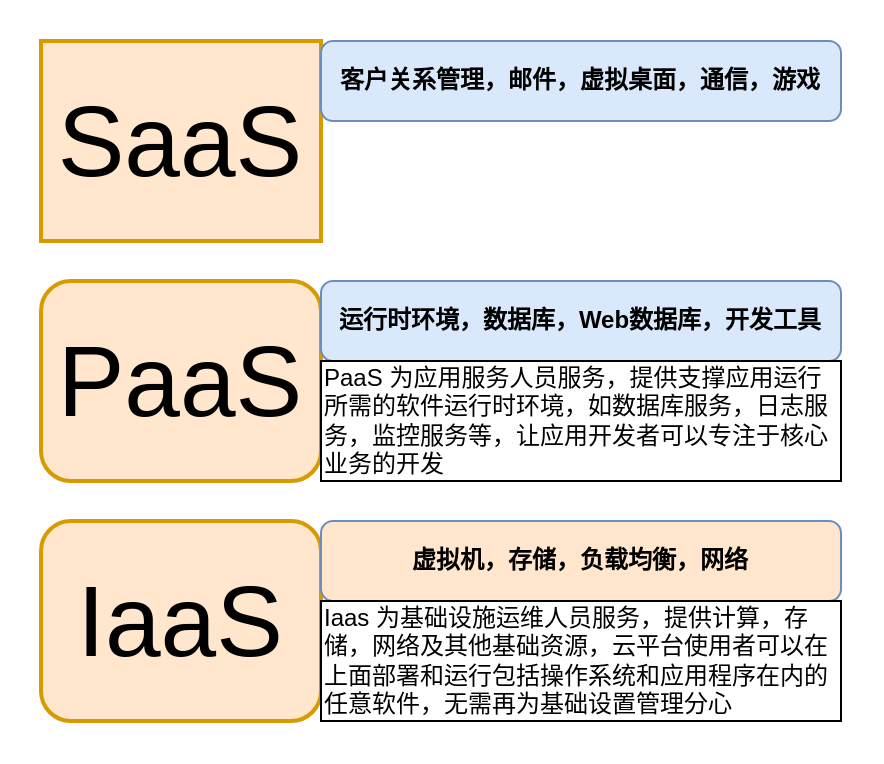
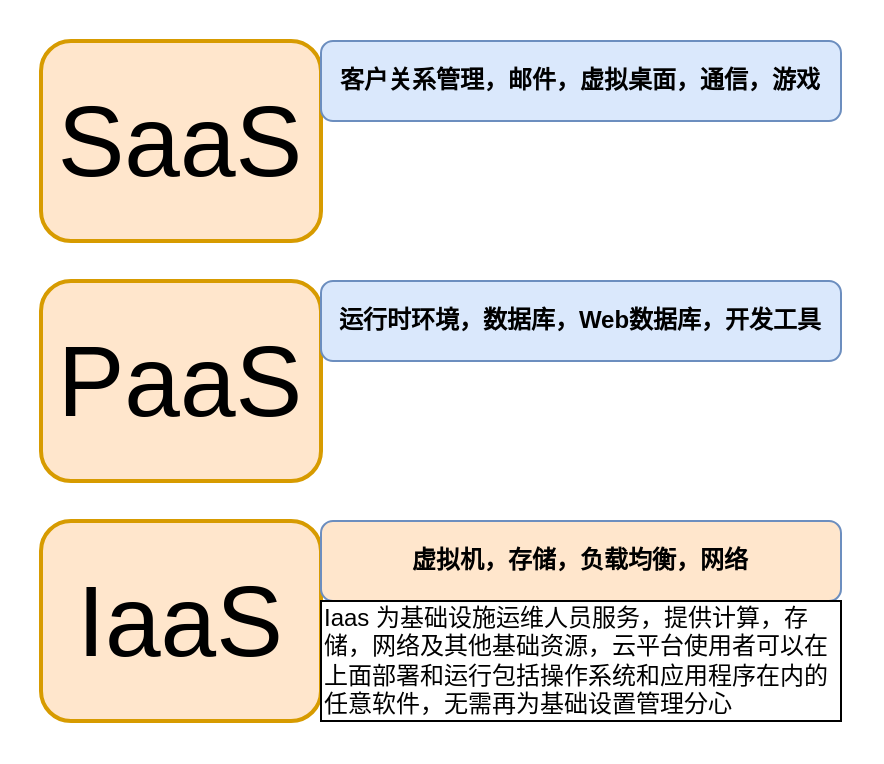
(181, 141) -> (181, 141)
(581, 421) -> none
